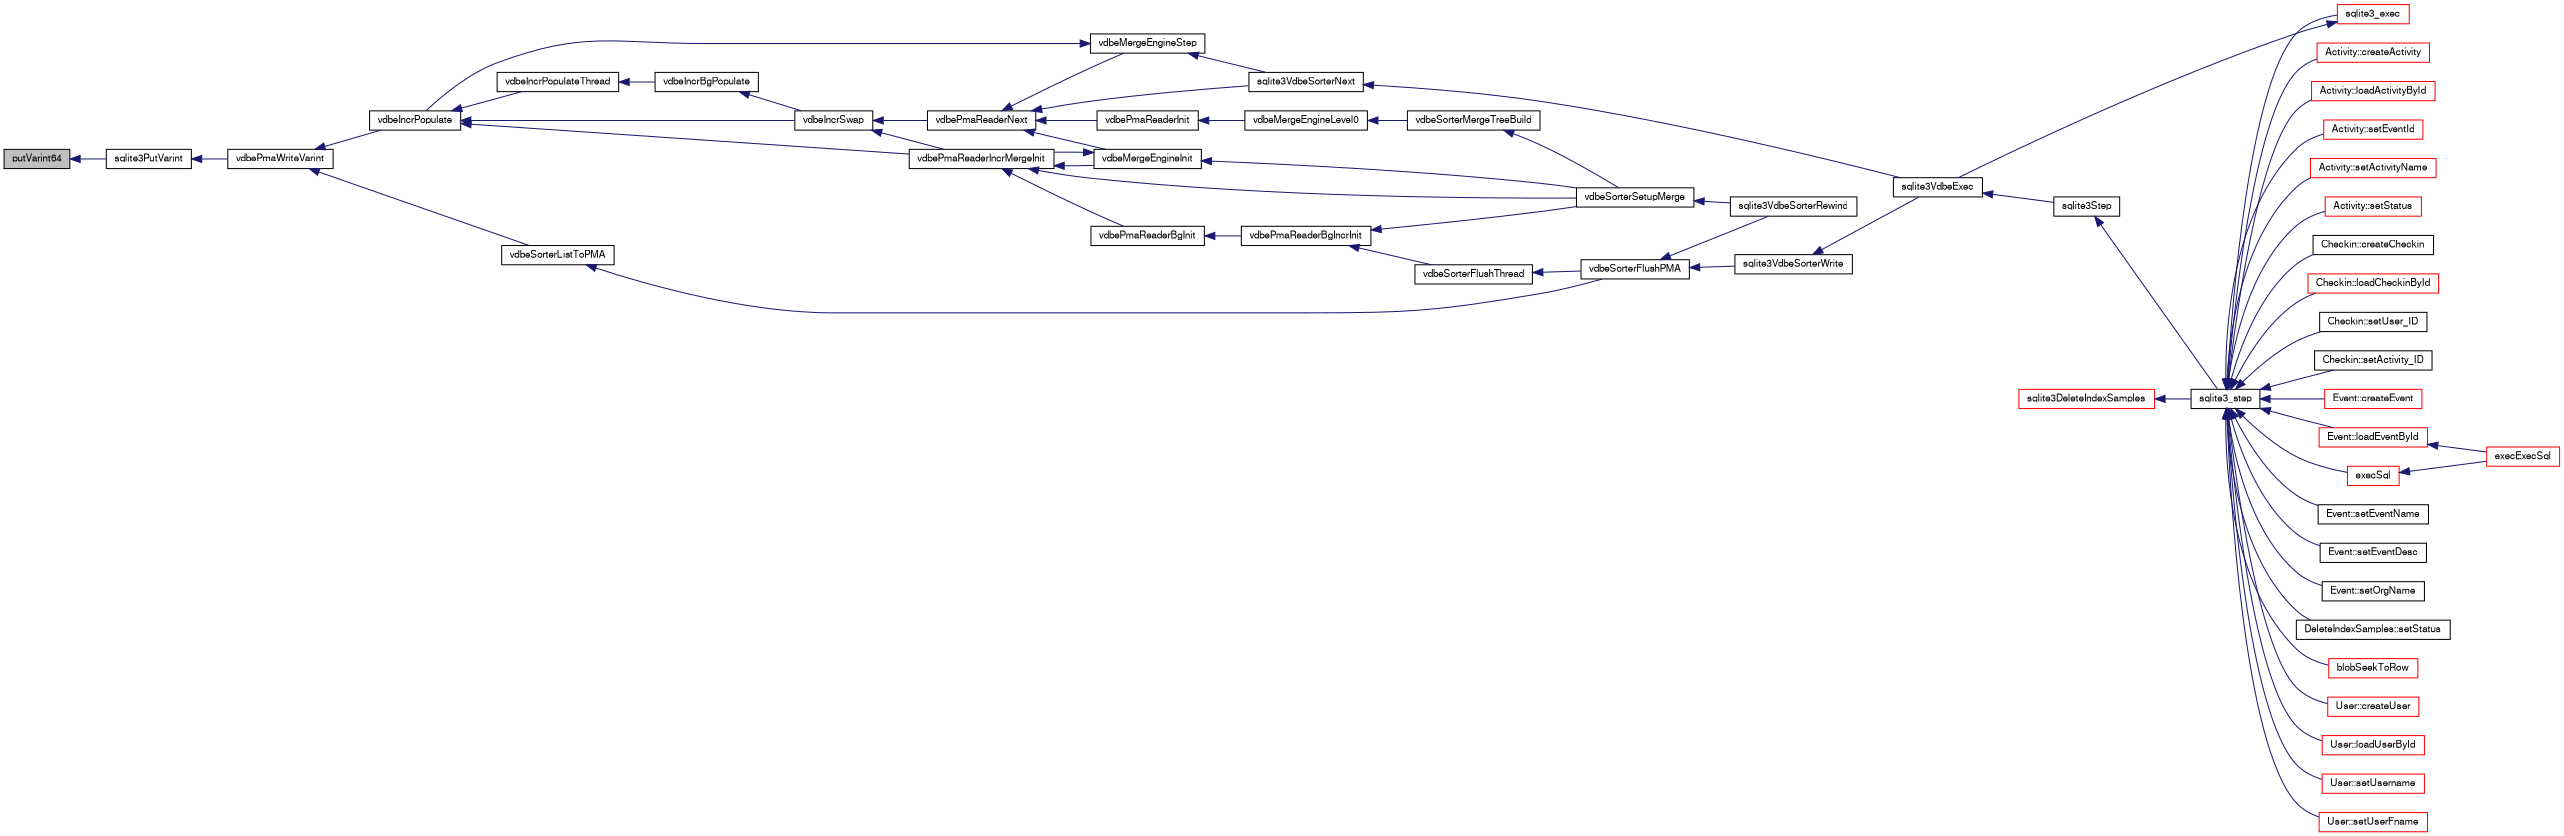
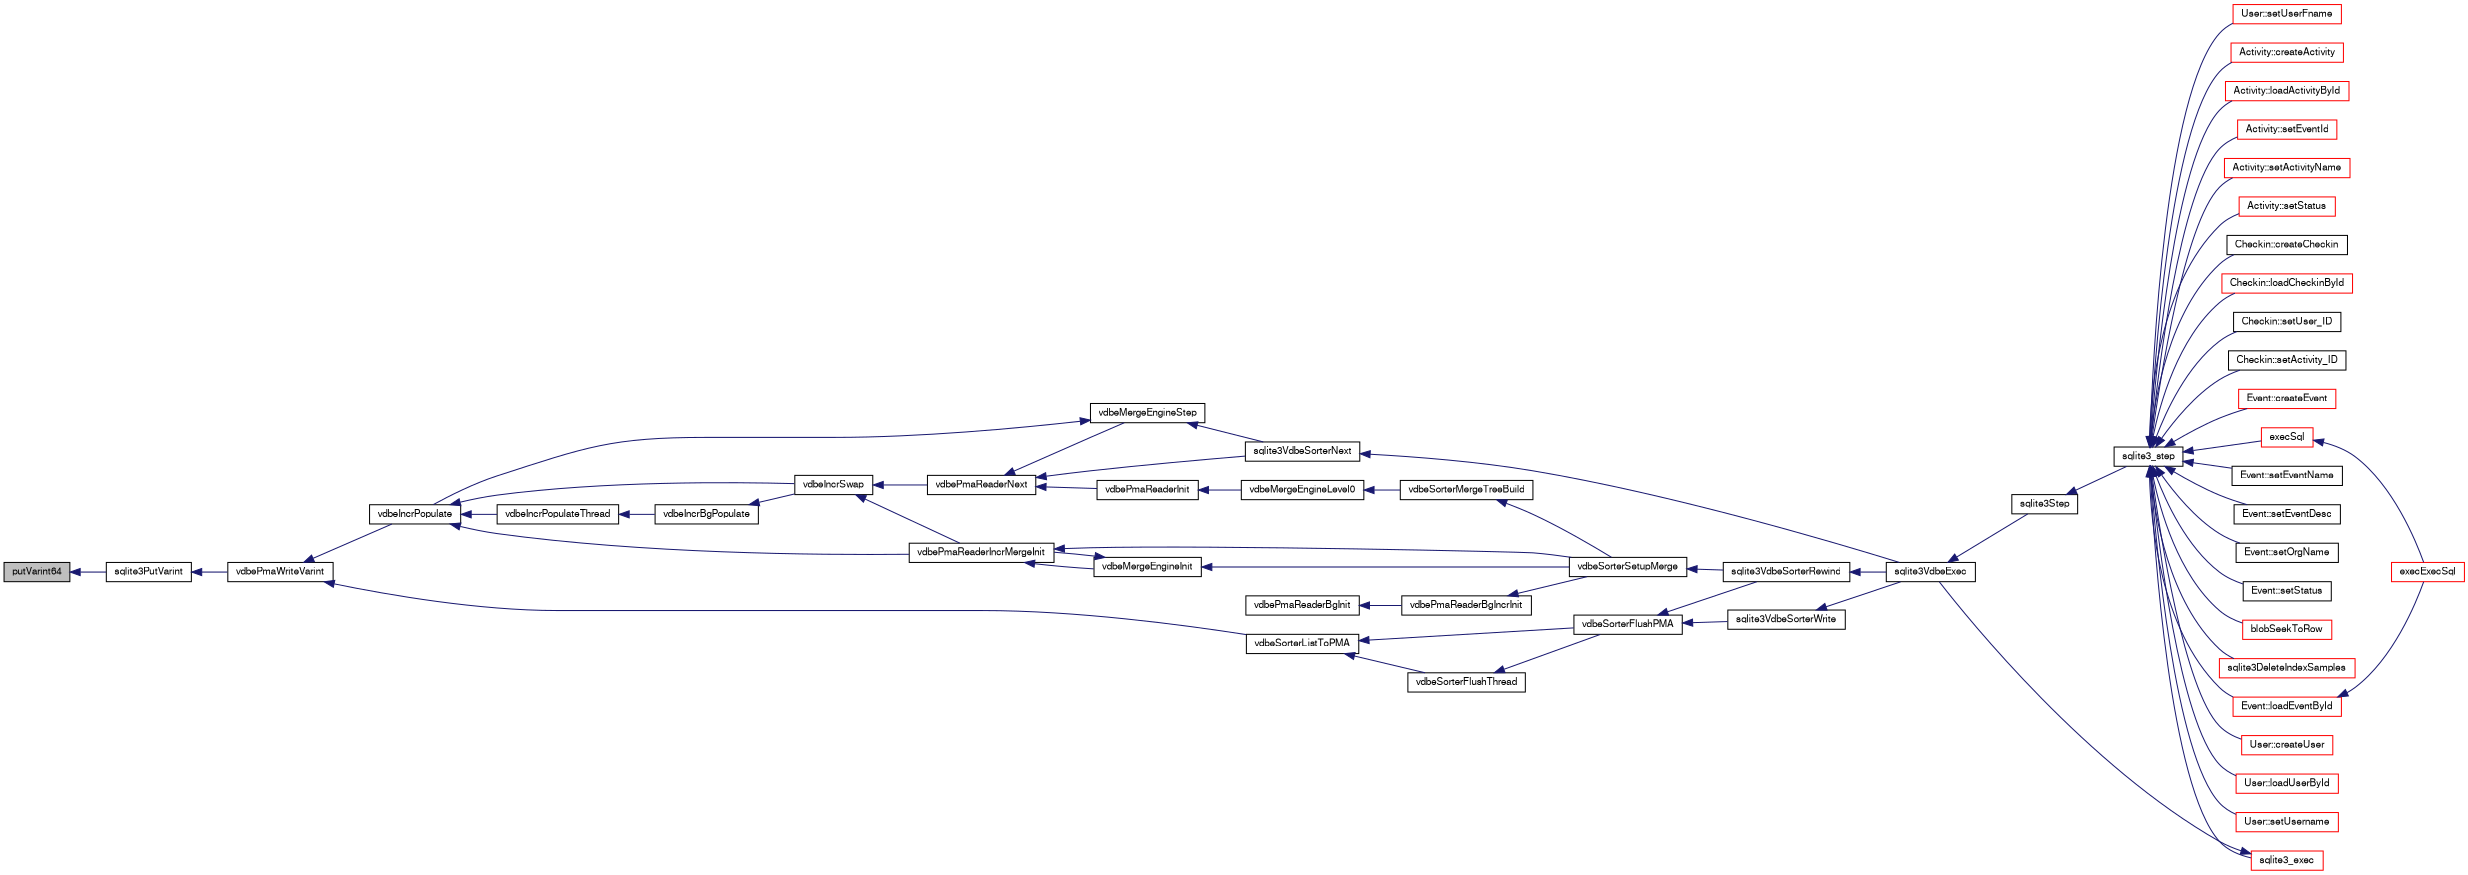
(1070, 141) -> none
(1067, 201) -> none
(1395, 256) -> (1390, 664)
(2178, 399) -> (2178, 587)
none -> (1873, 572)
(2373, 630) -> (2287, 591)
